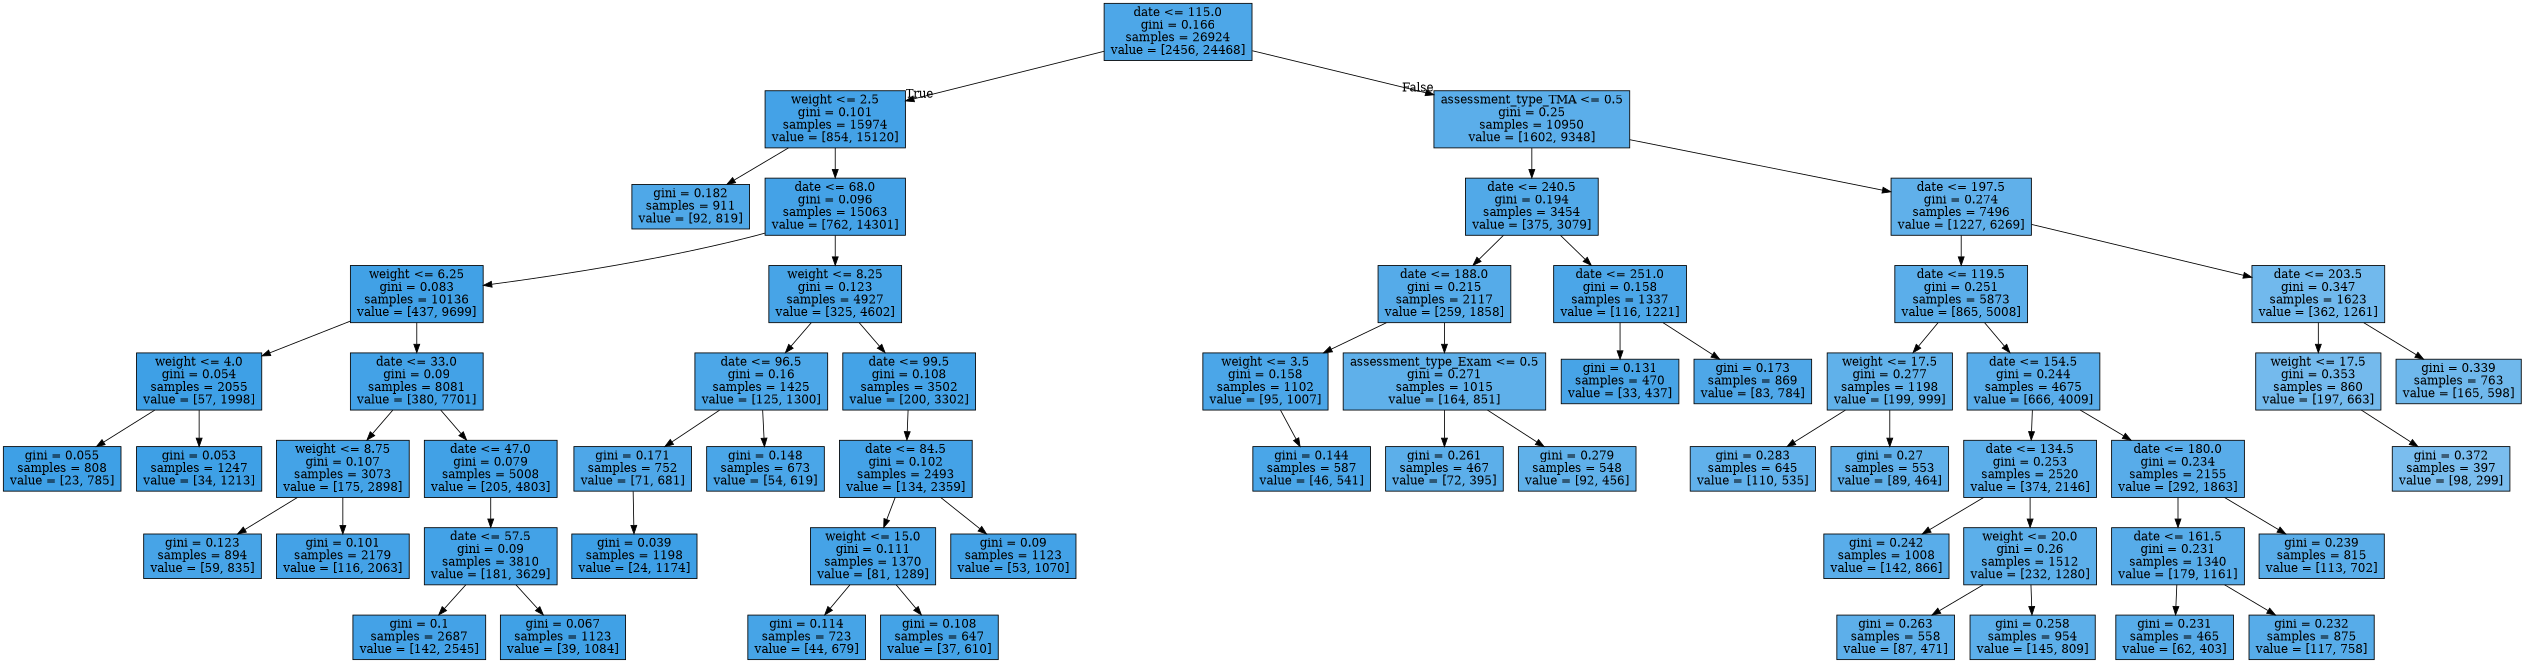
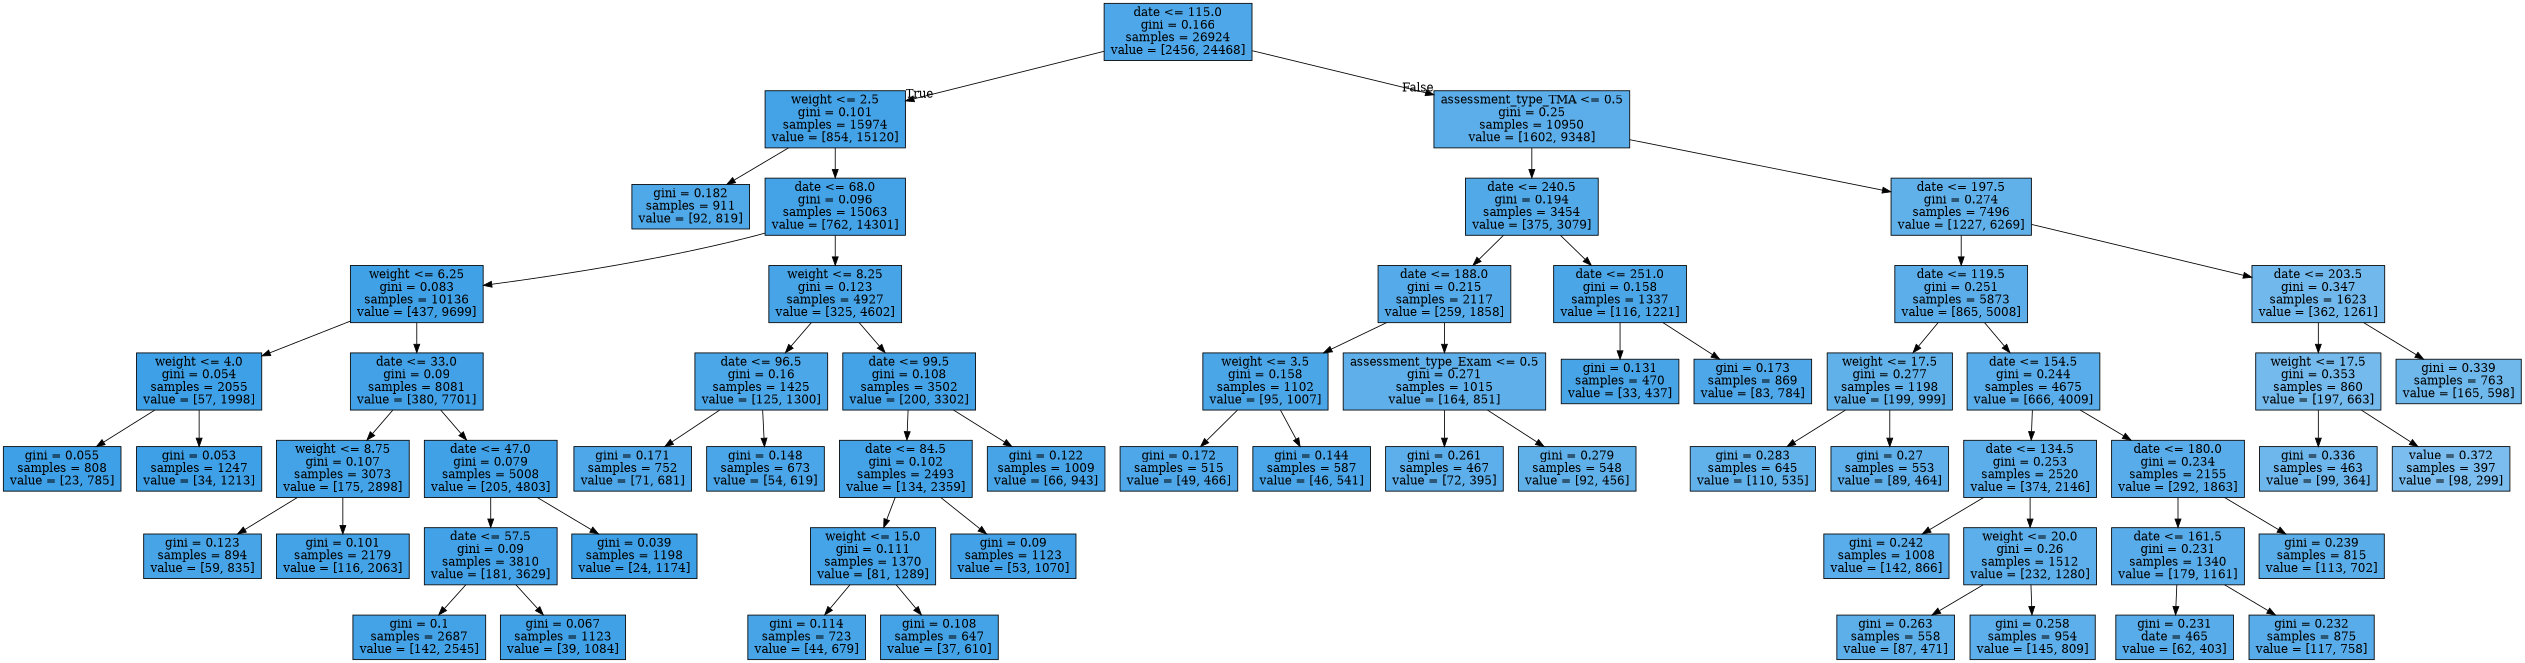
none -> (1046, 469)
none -> (1179, 469)
none -> (2318, 469)
(2451, 469) -> (2451, 469)
(633, 508) -> (564, 514)
(2175, 637) -> (2175, 637)
